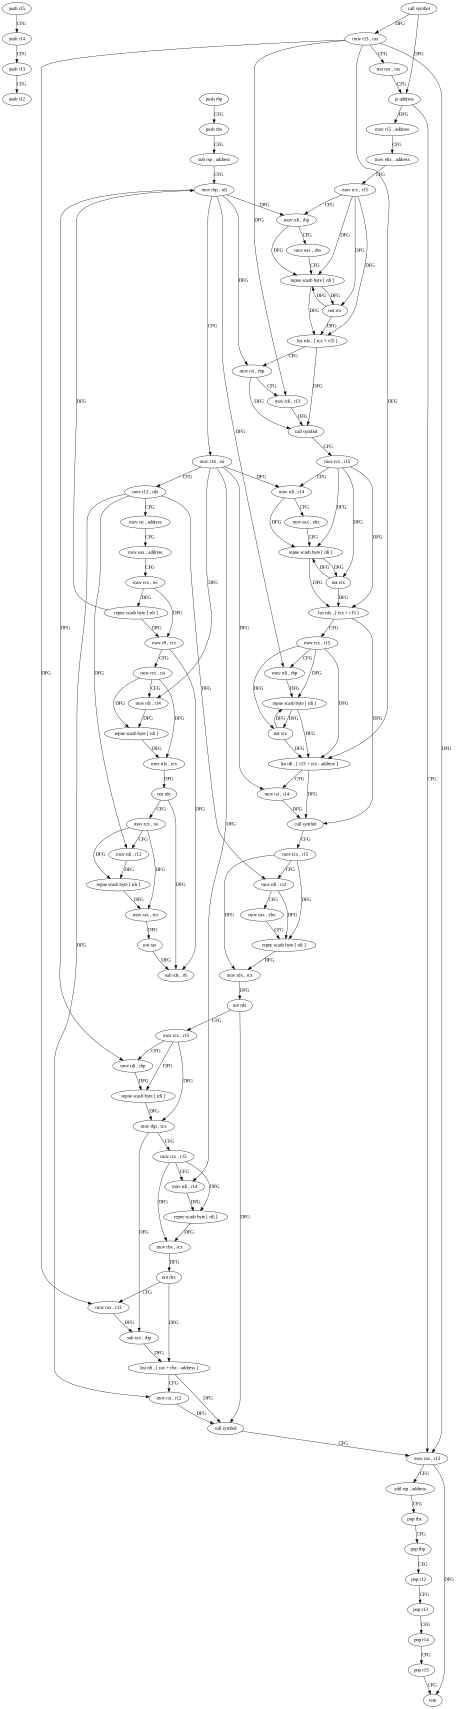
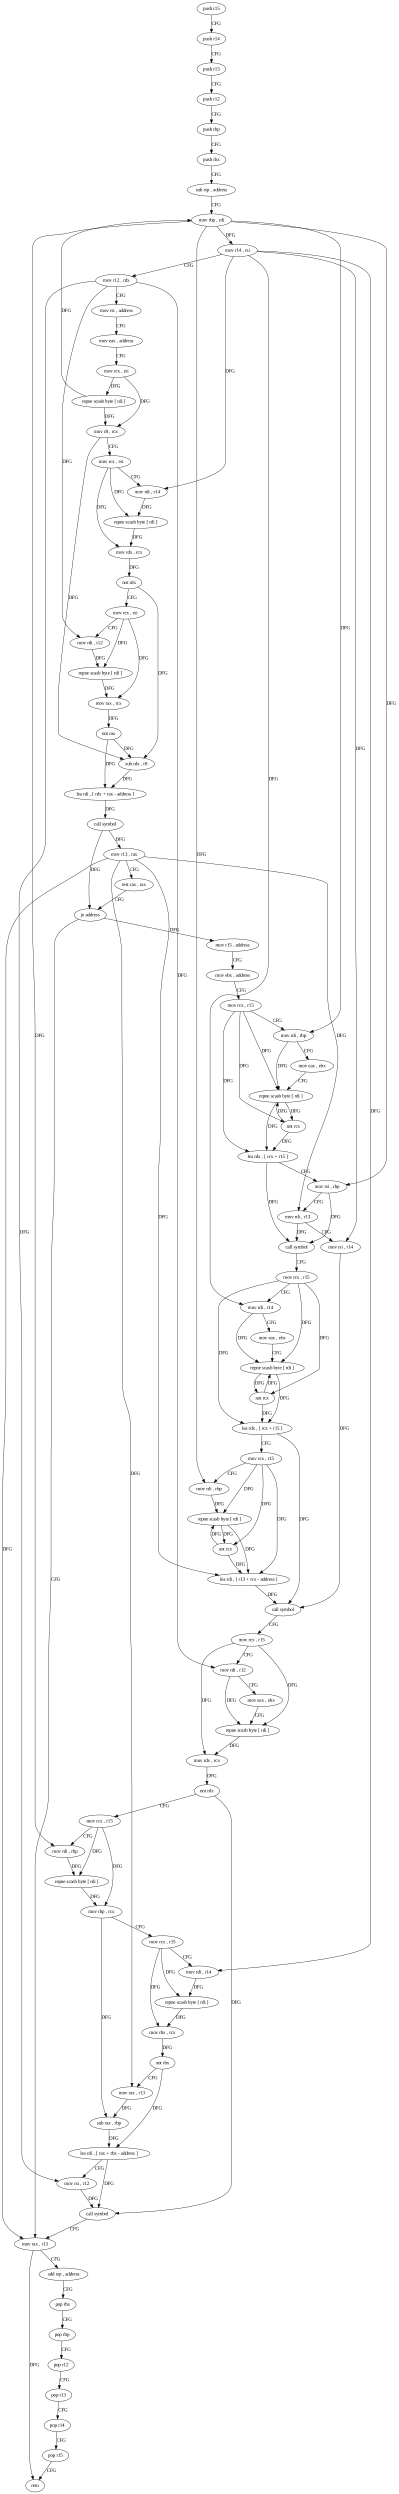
none -> (211, 113)
(213, 326) -> (231, 235)
(294, 778) -> (318, 1231)
none -> (105, 794)
